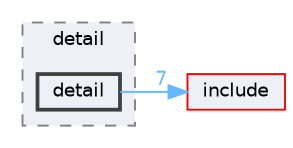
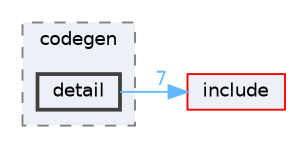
(79, 40) -> (79, 40)
